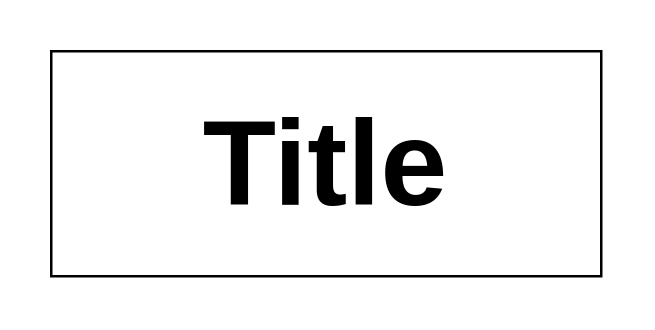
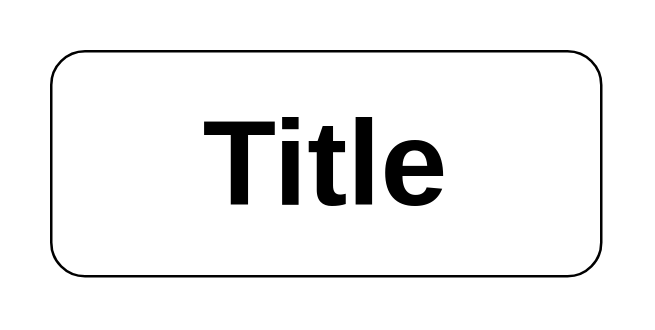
(326, 164) -> (326, 164)
